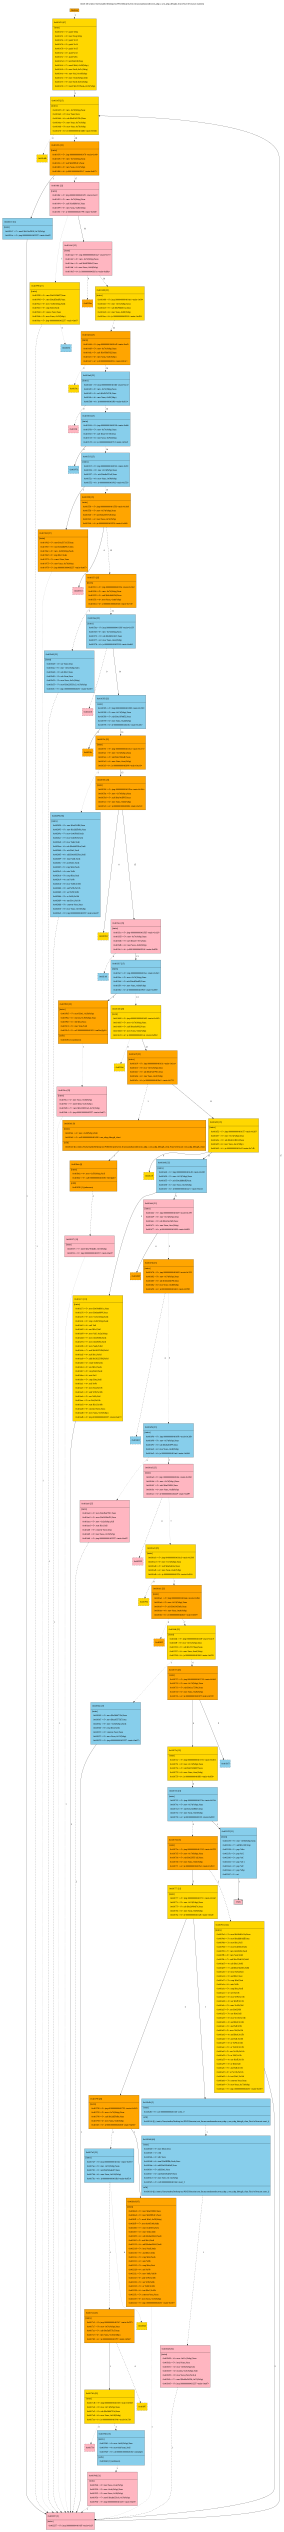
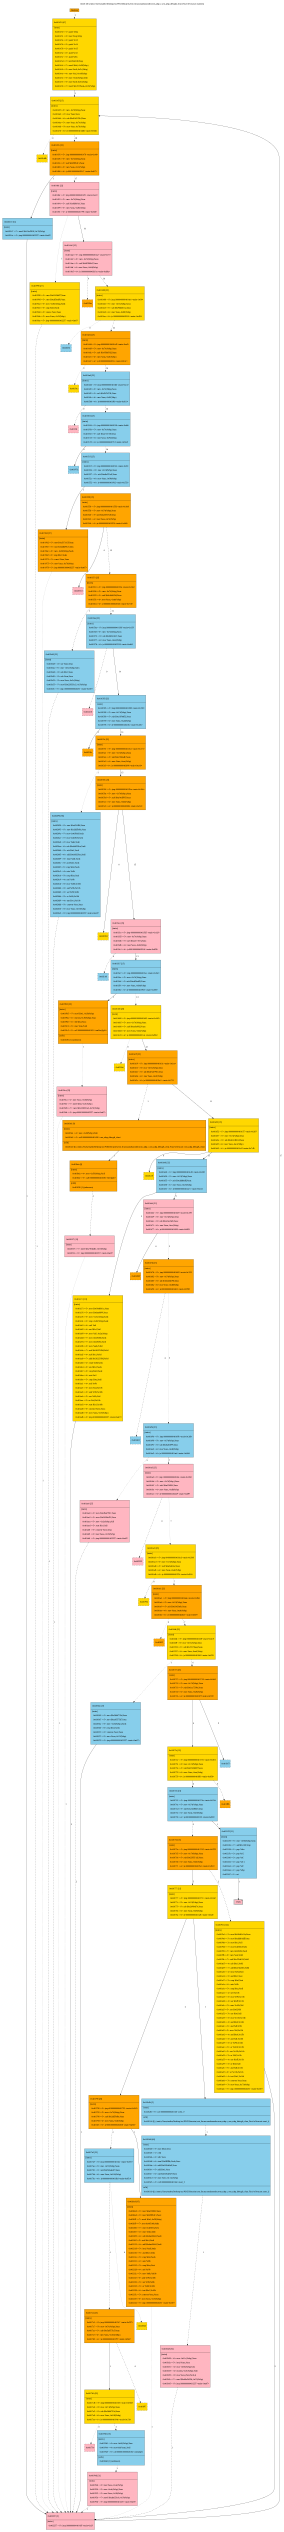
(62, 334) -> (83, 329)
(106, 489) -> none
none -> (225, 1804)
